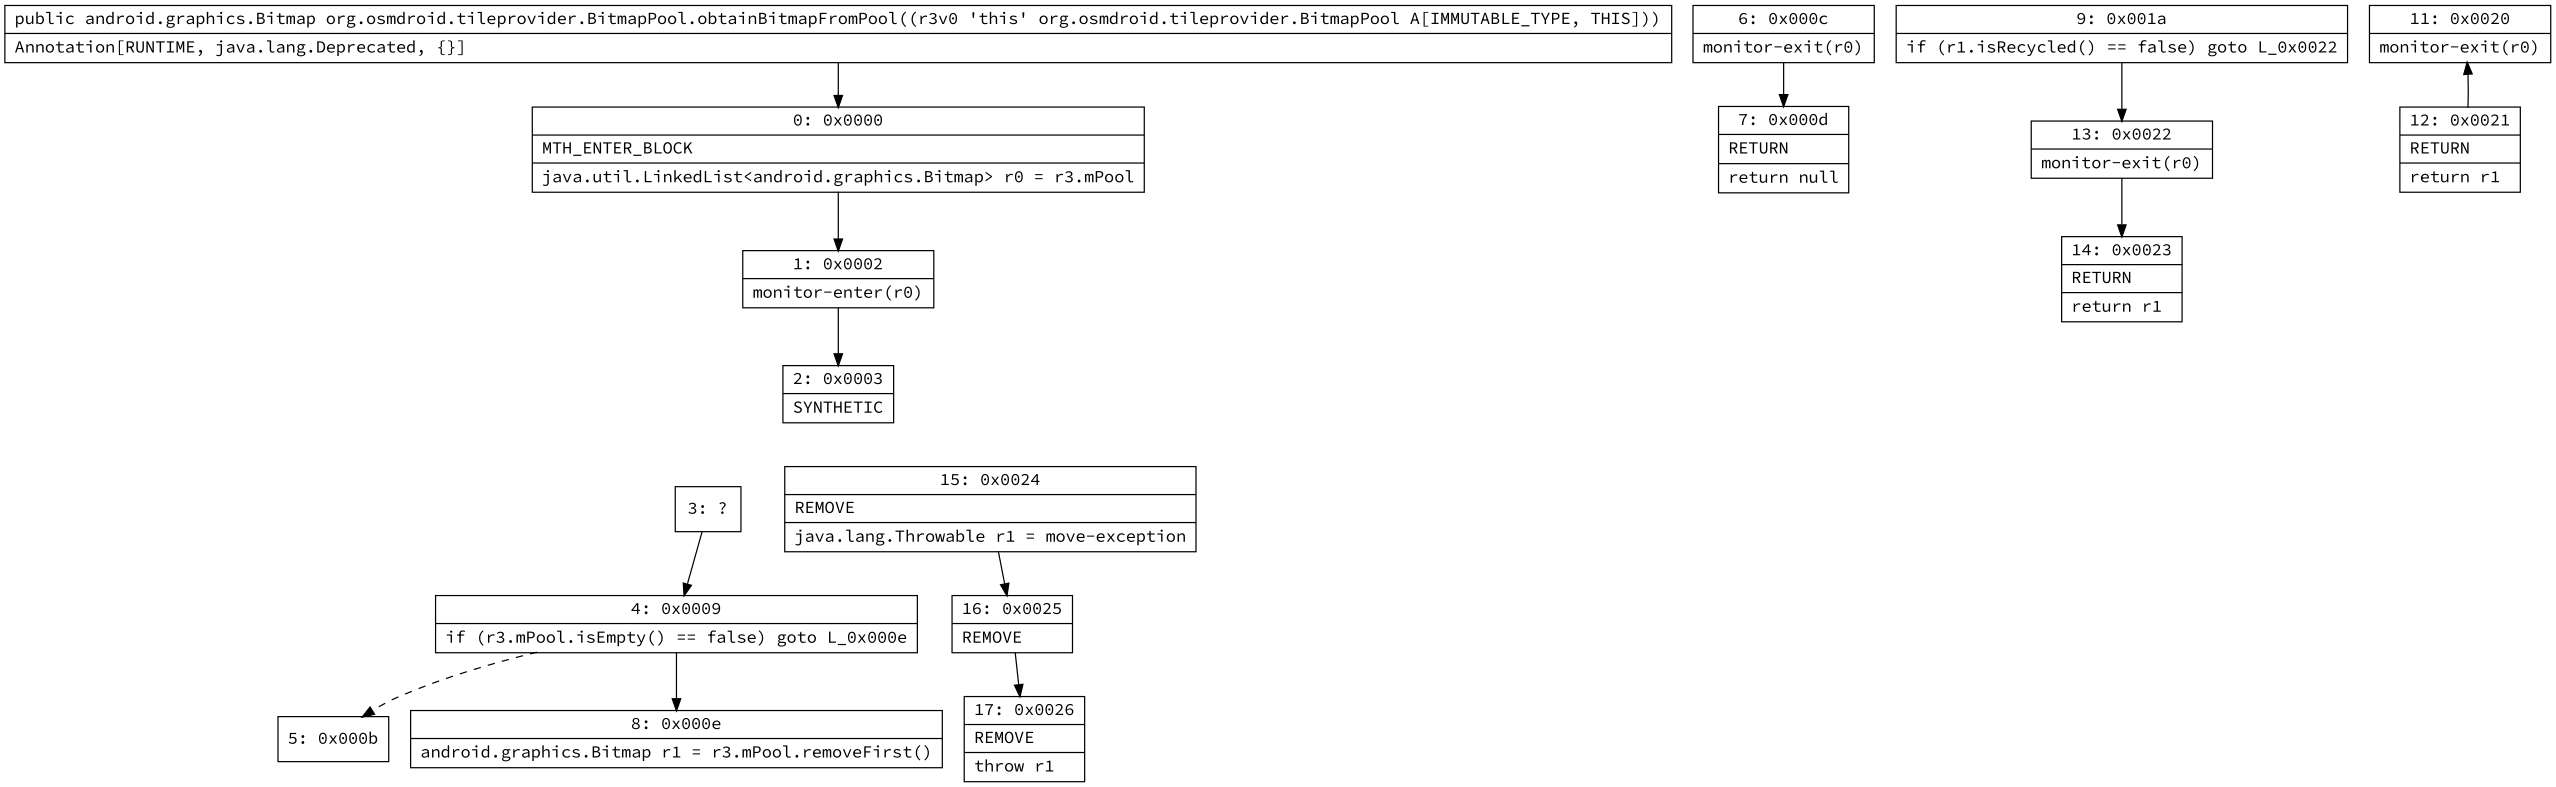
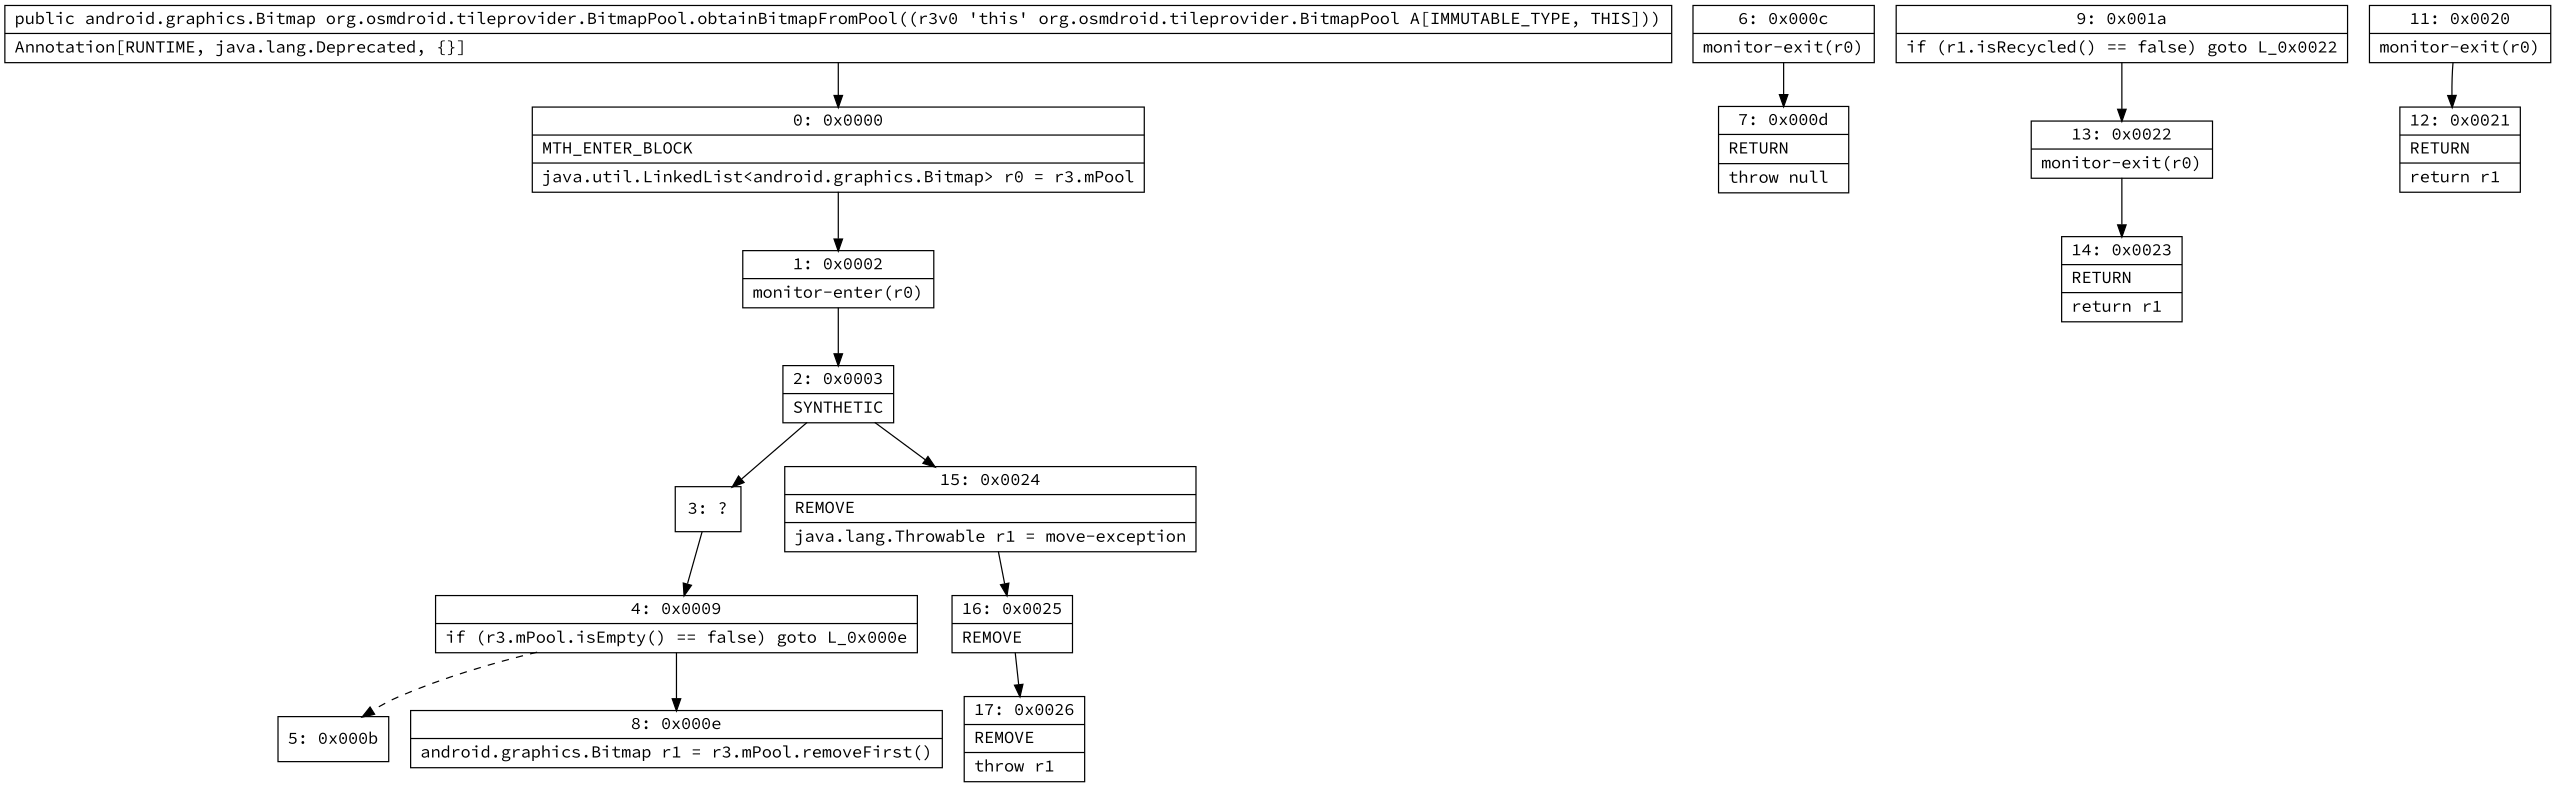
(2468, 91) -> (2452, 79)
(1784, 178) -> (1779, 178)
none -> (900, 441)
none -> (774, 451)
